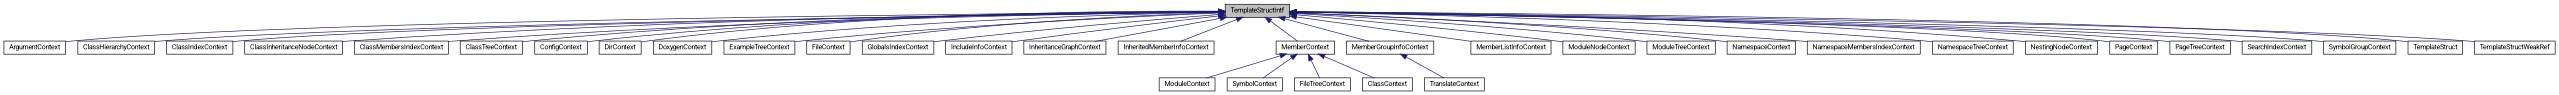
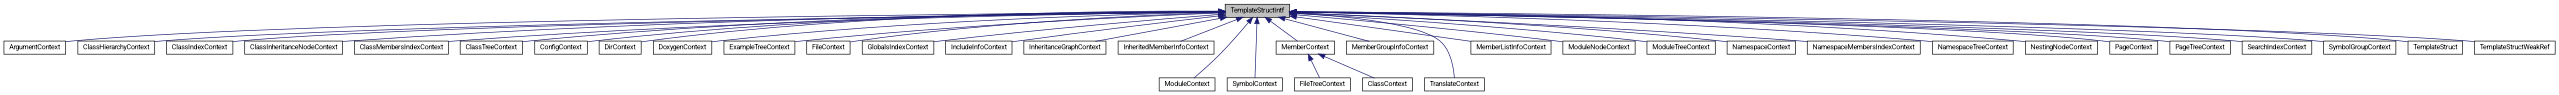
(1243, 67) -> (1223, 52)
(1277, 68) -> (1256, 51)
(1425, 68) -> (1390, 24)
